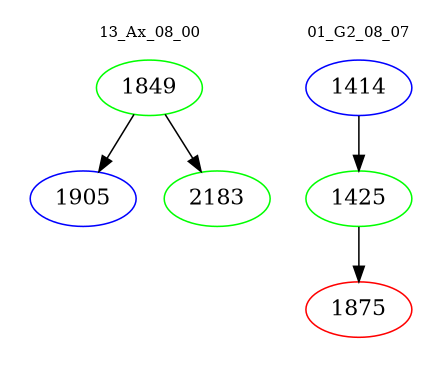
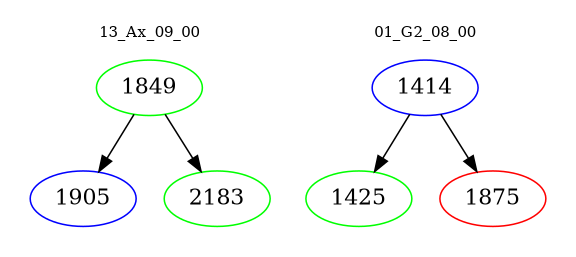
(150, 33) -> (150, 33)
(359, 33) -> (426, 33)
(359, 247) -> (455, 136)
